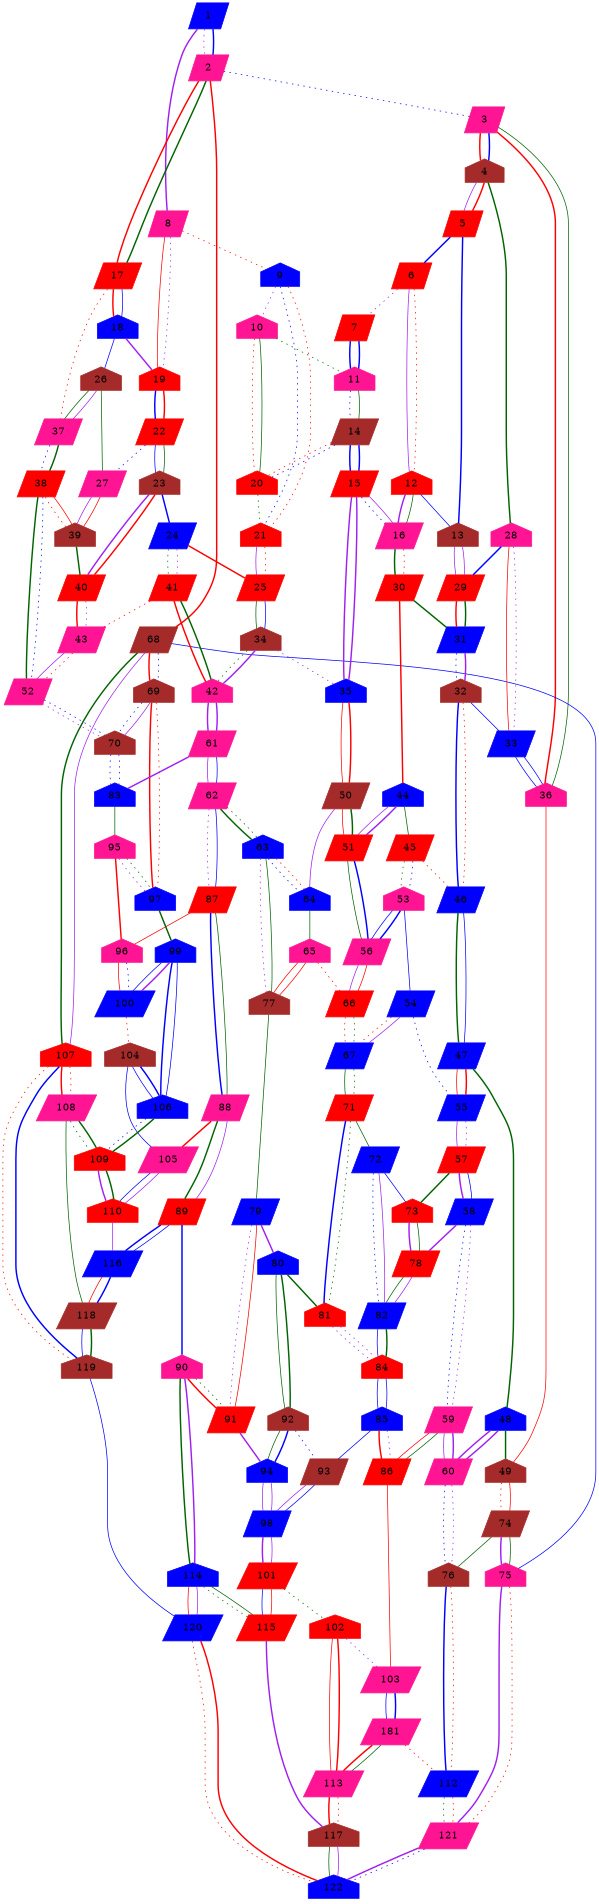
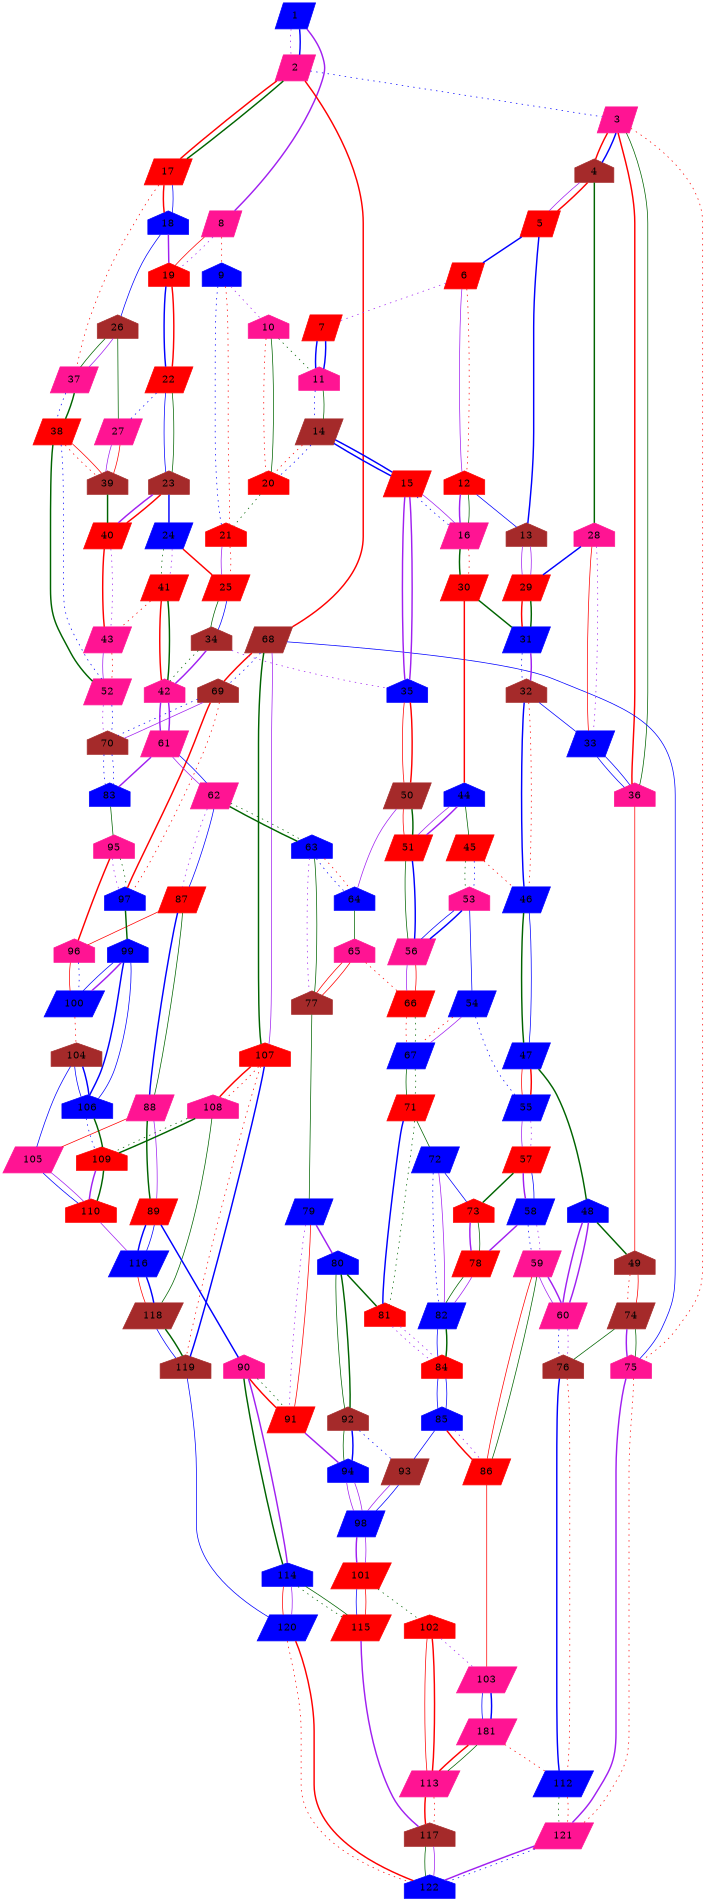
none -> (703, 741)
(66, 1108) -> (213, 1108)
(197, 1134) -> (94, 1133)
